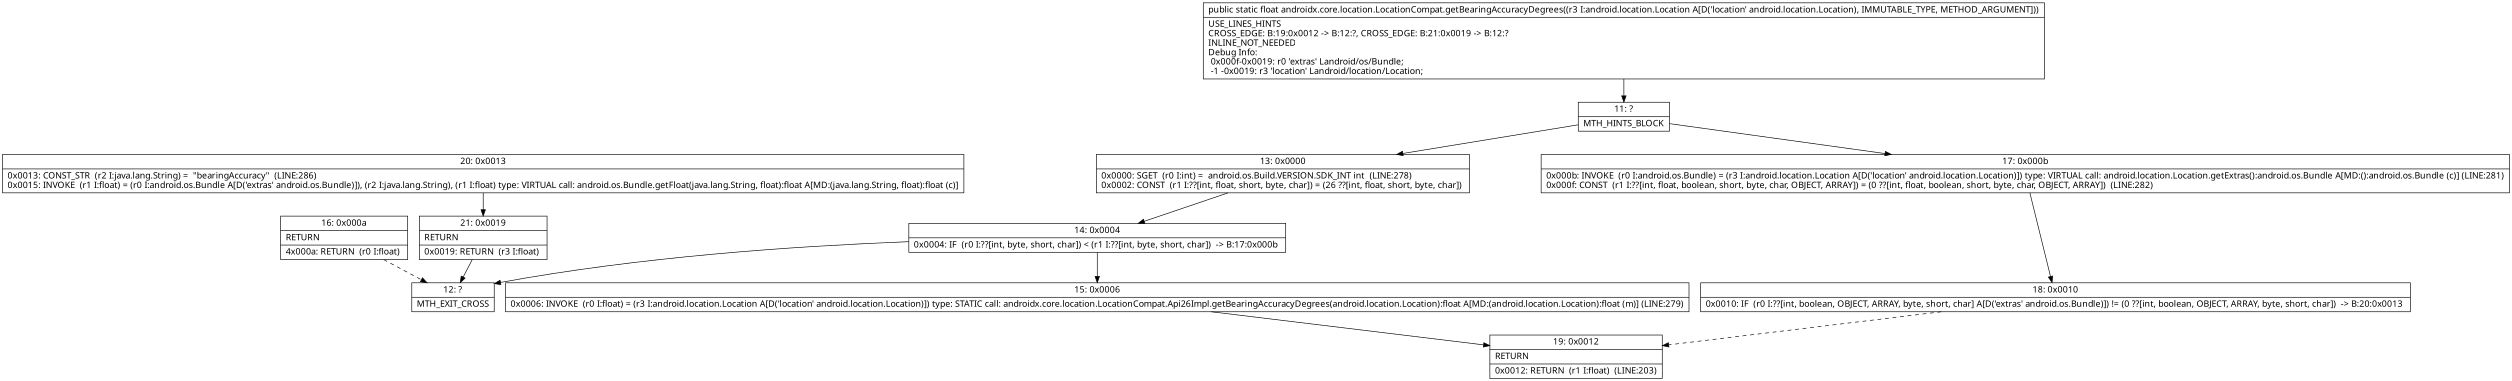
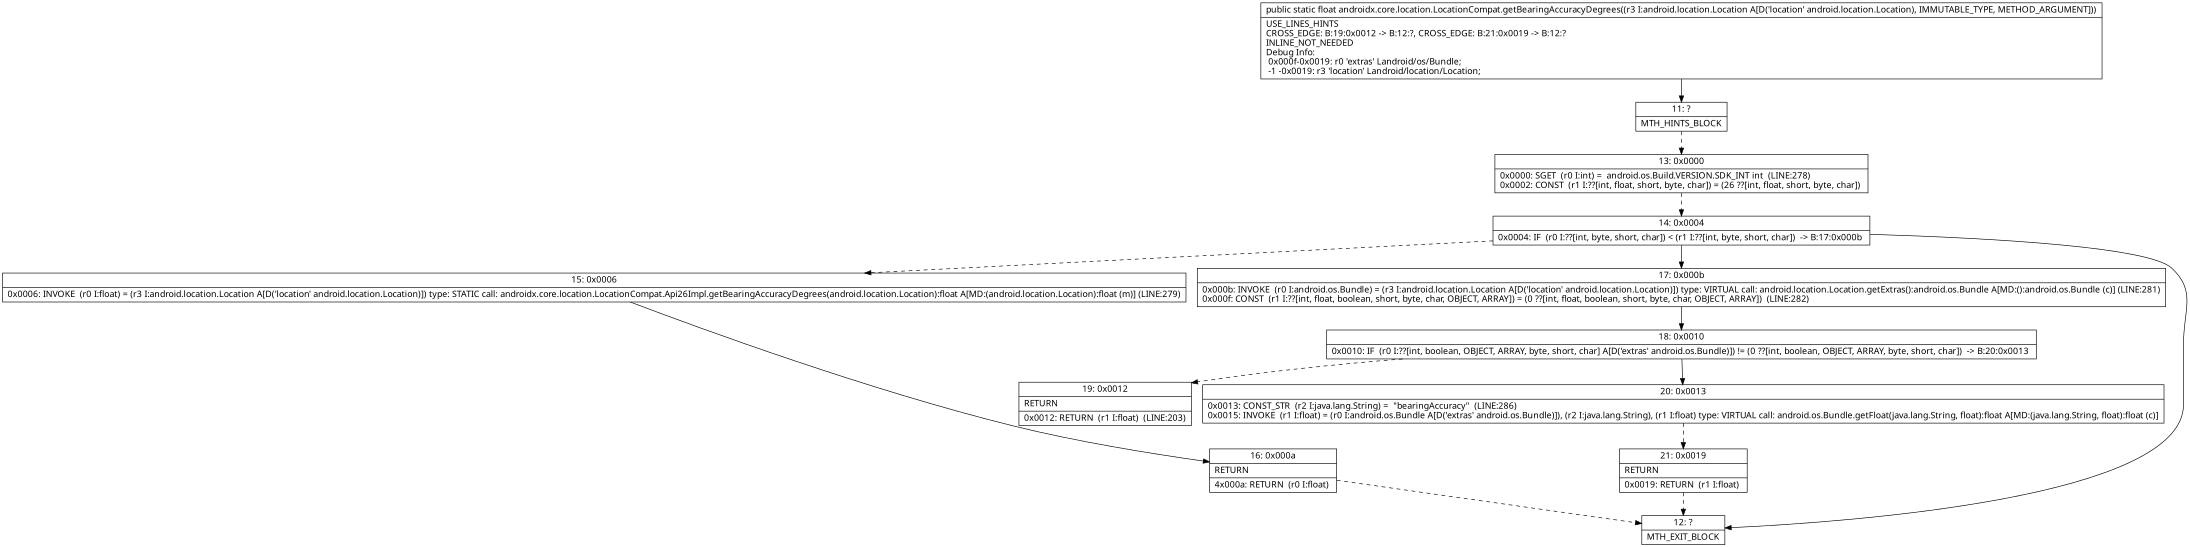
(1491, 139) -> (1681, 140)
(1777, 139) -> (1681, 254)
(483, 201) -> (1683, 433)
(1186, 207) -> (1681, 201)
(483, 252) -> (1683, 485)
(1097, 264) -> (1182, 257)
(468, 268) -> (1683, 501)
(453, 304) -> (1683, 537)
(1347, 328) -> (912, 398)
none -> (1682, 369)
